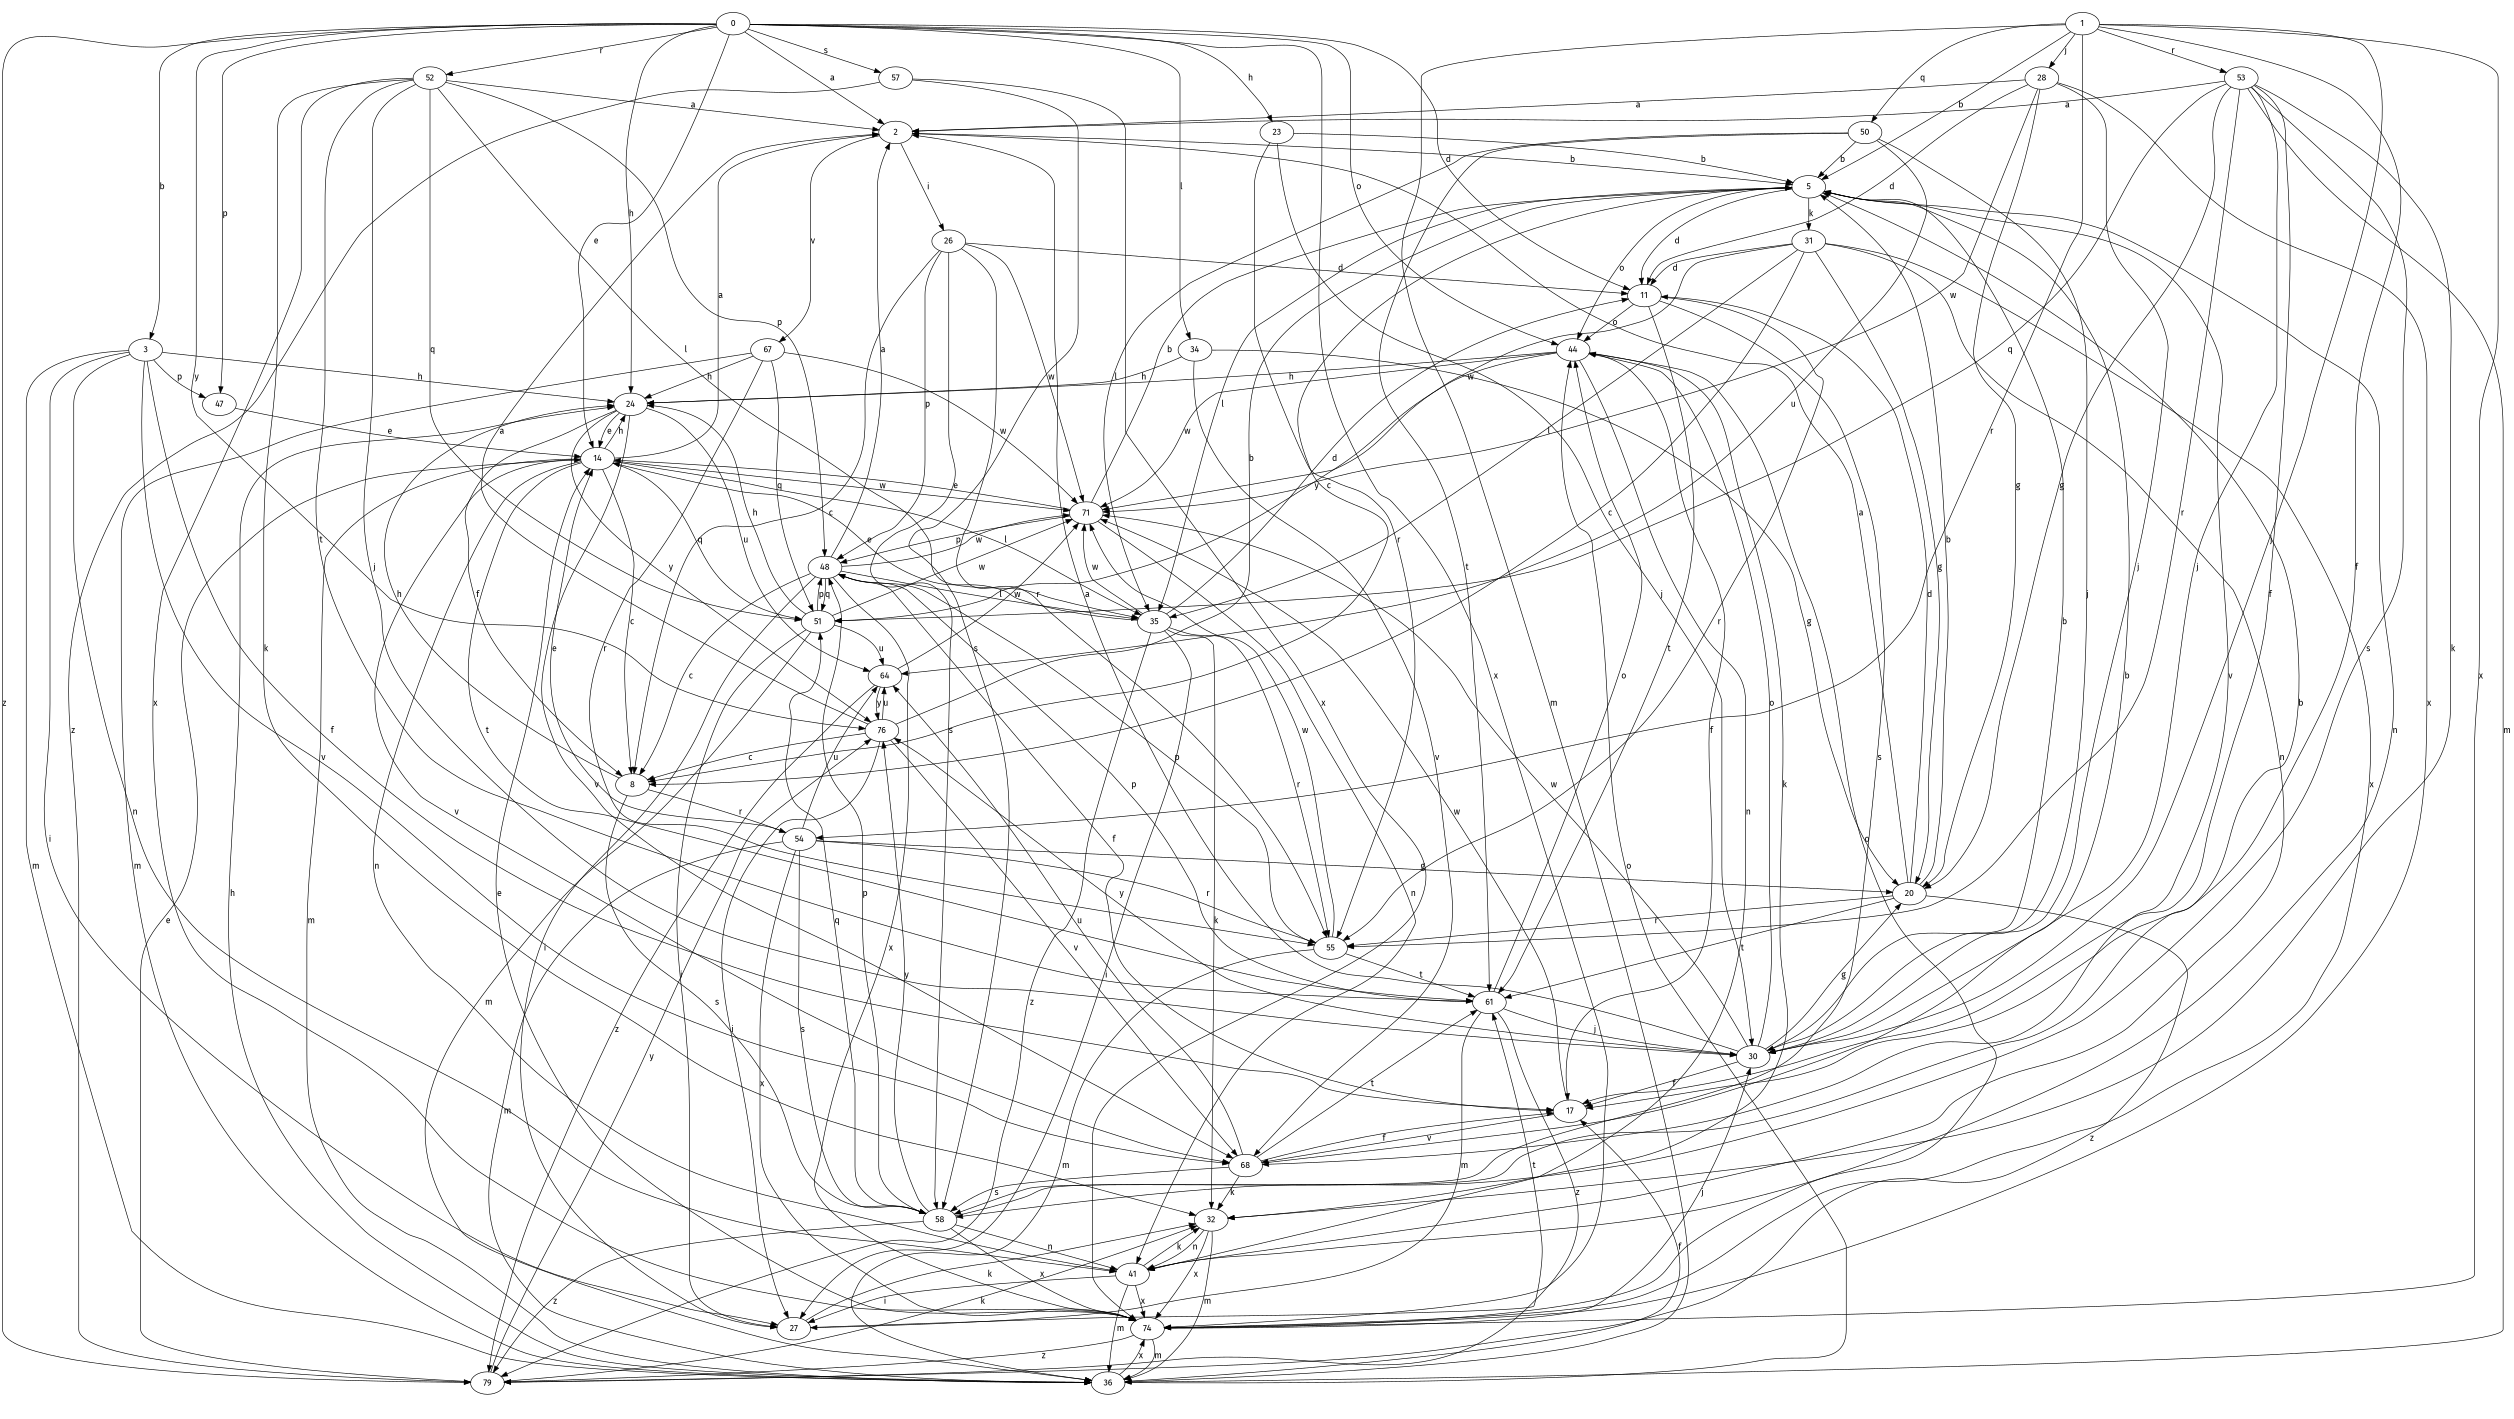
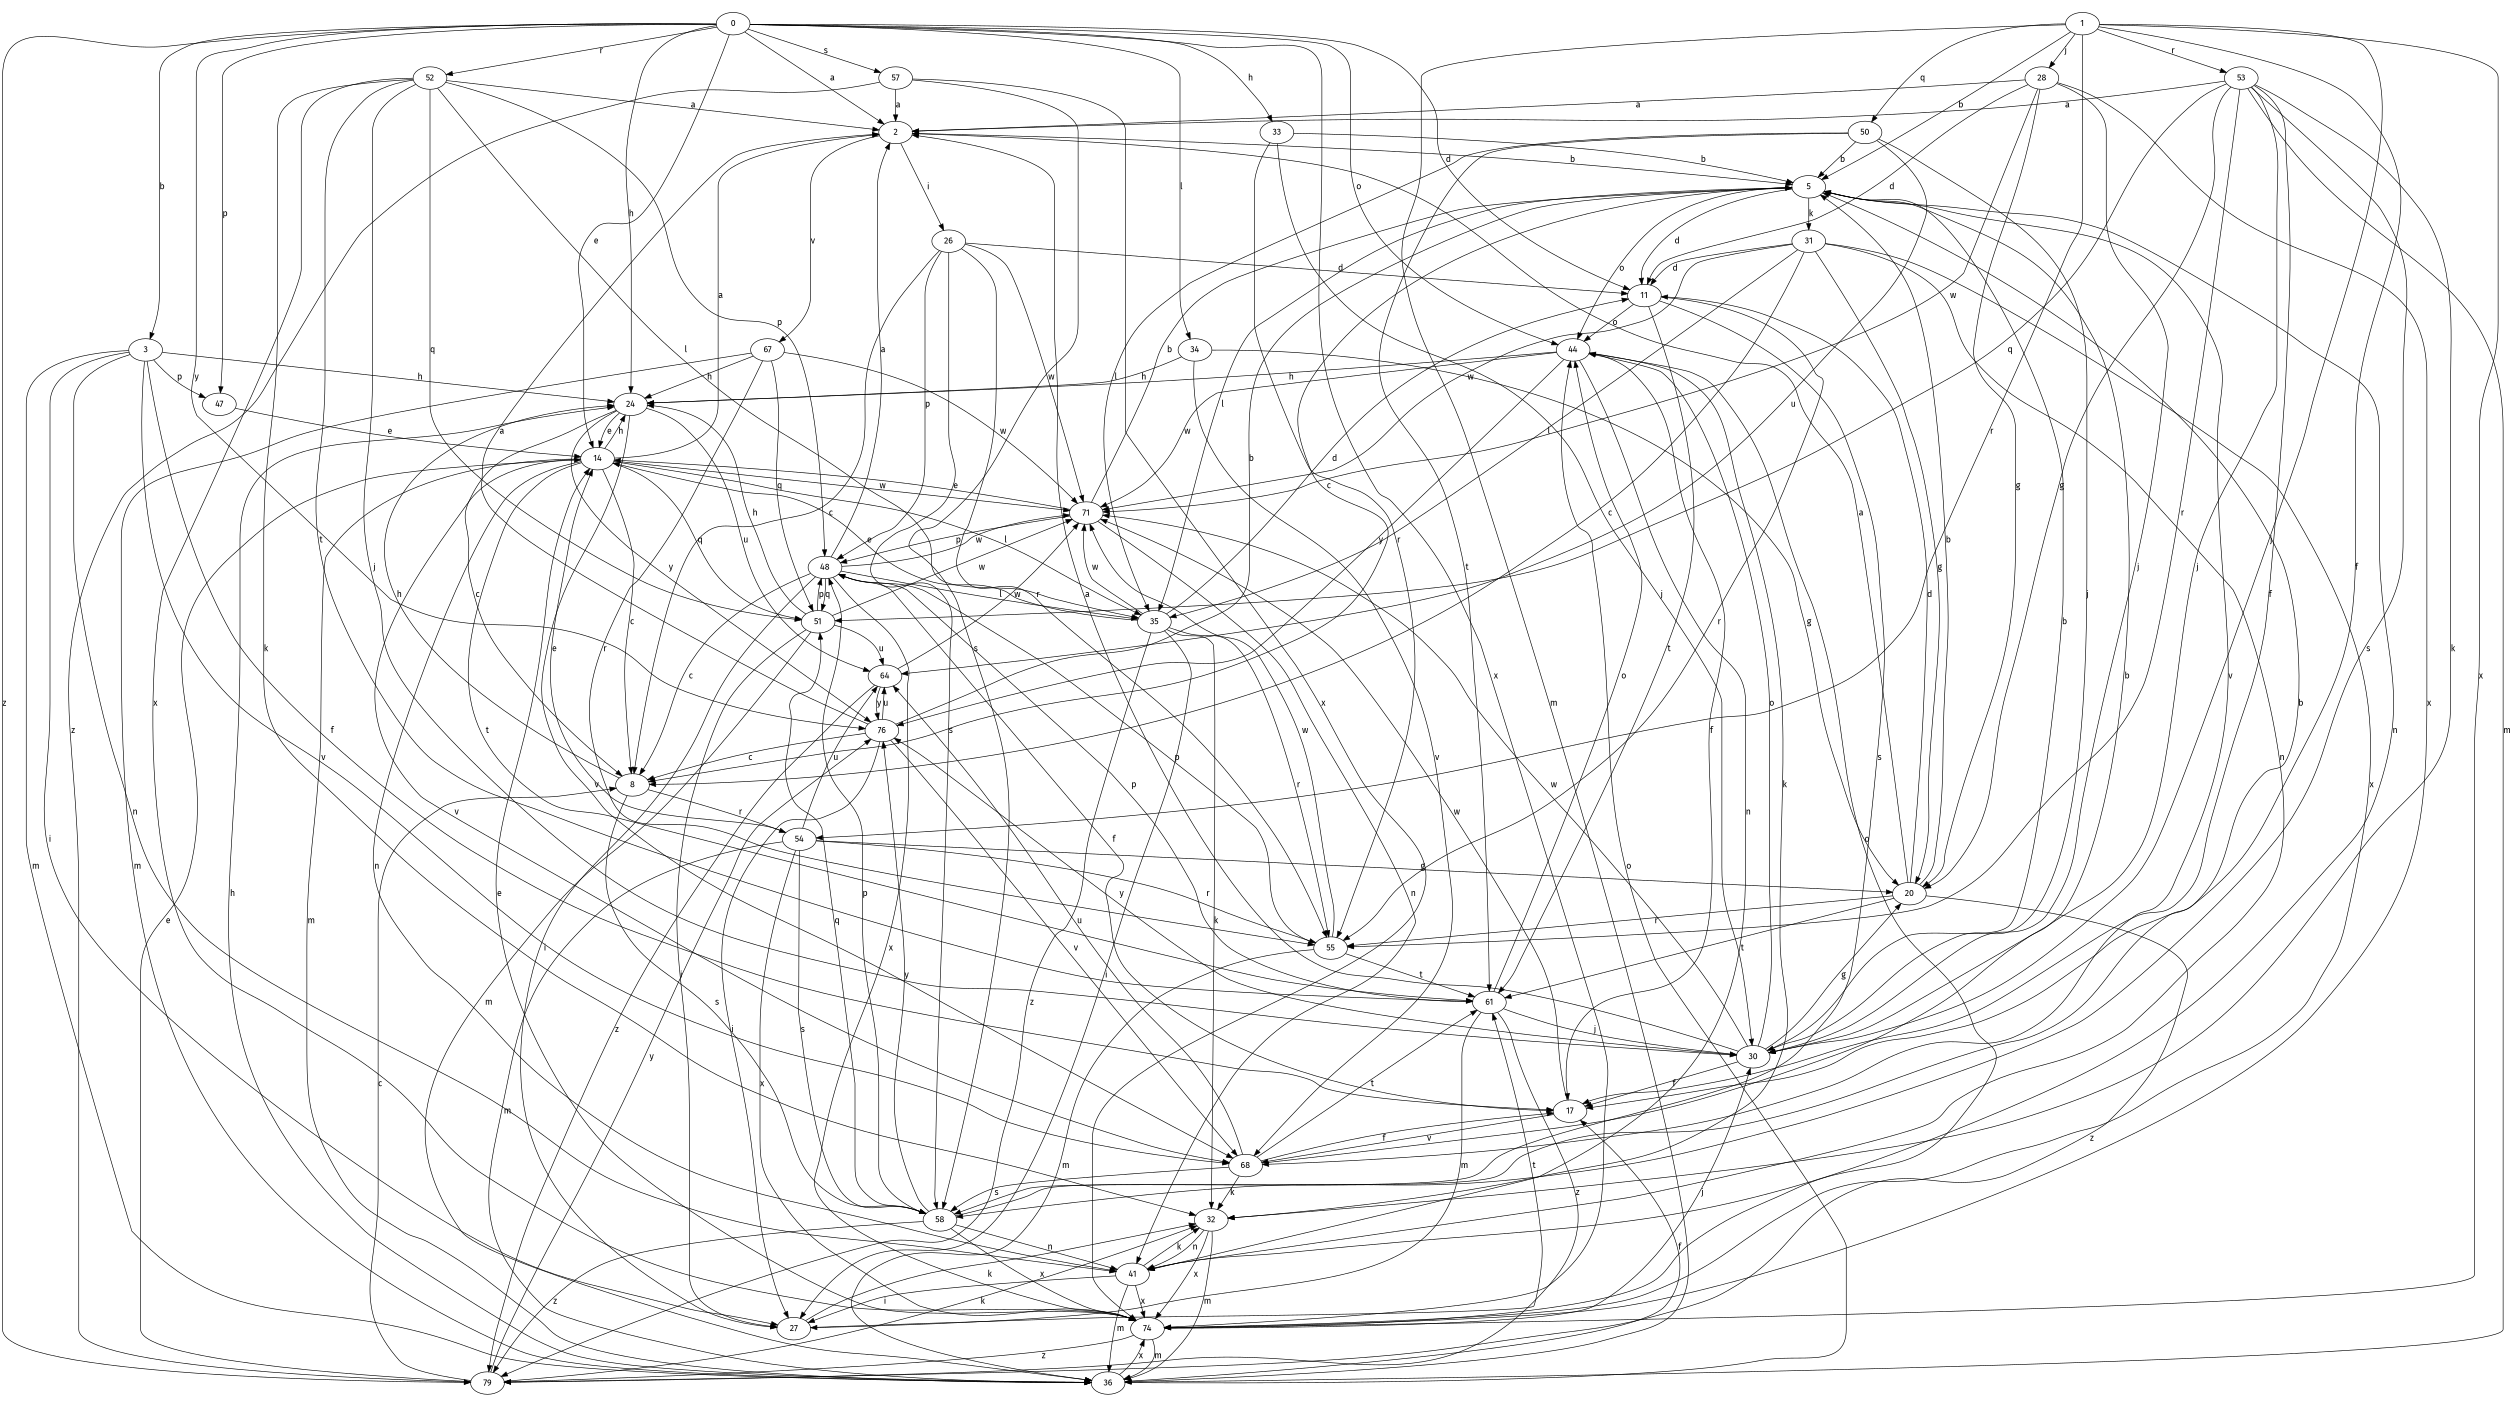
none -> (896, 102)
(1277, 132) -> (1277, 132)
(1236, 529) -> (1264, 642)
(478, 595) -> (478, 595)
none -> (378, 1028)
